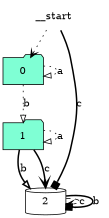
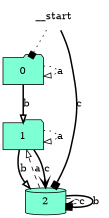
(40, 41) -> (40, 41)
(23, 100) -> (23, 100)
none -> (34, 173)
(46, 201) -> (46, 201)
